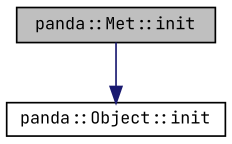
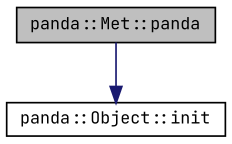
(116, 25) -> (116, 25)
